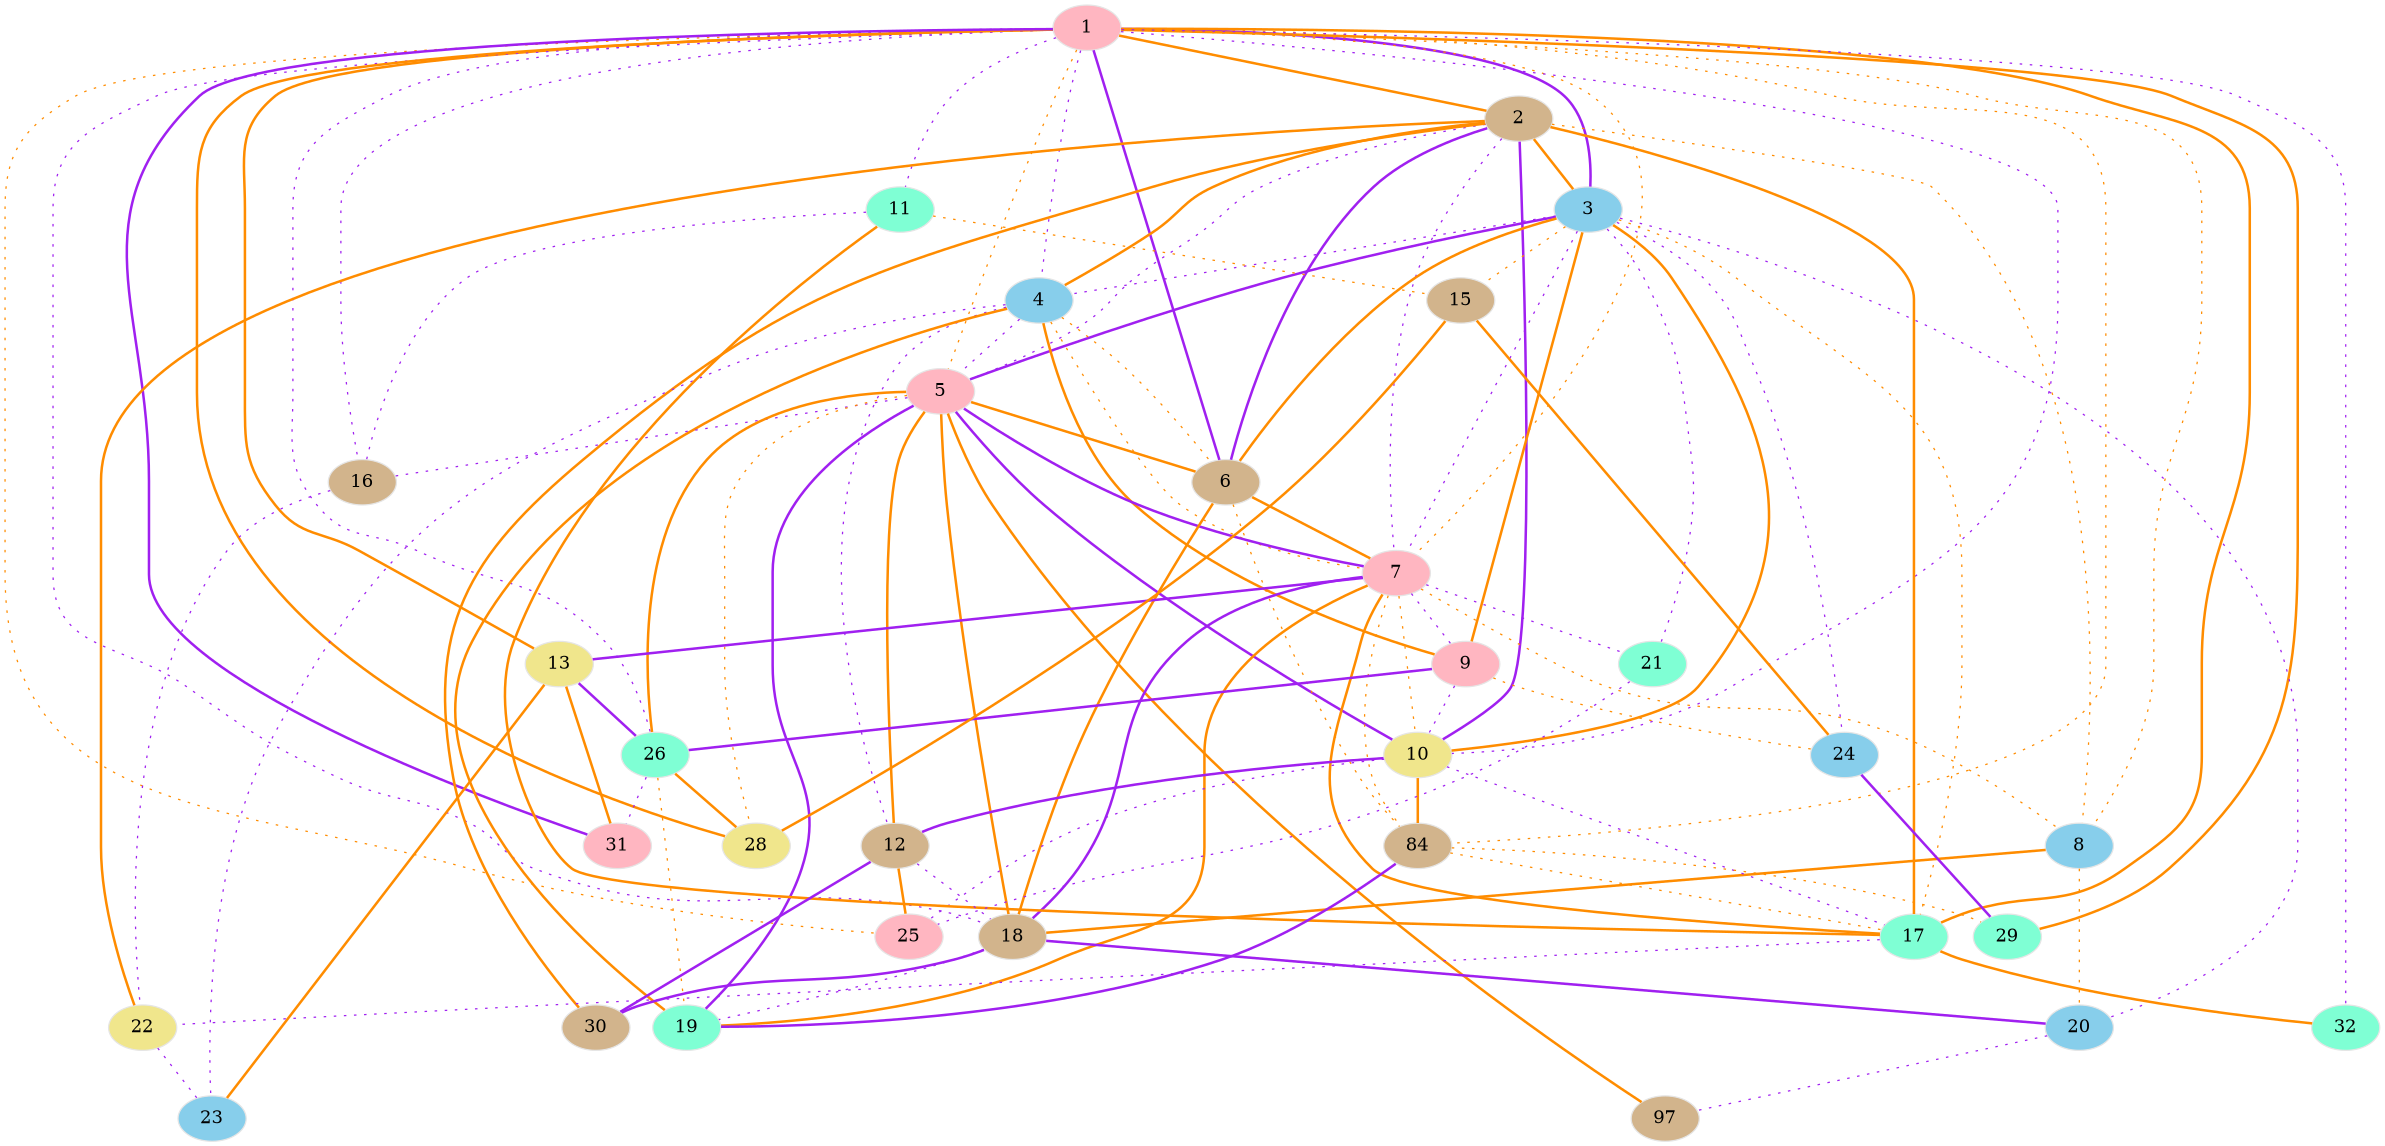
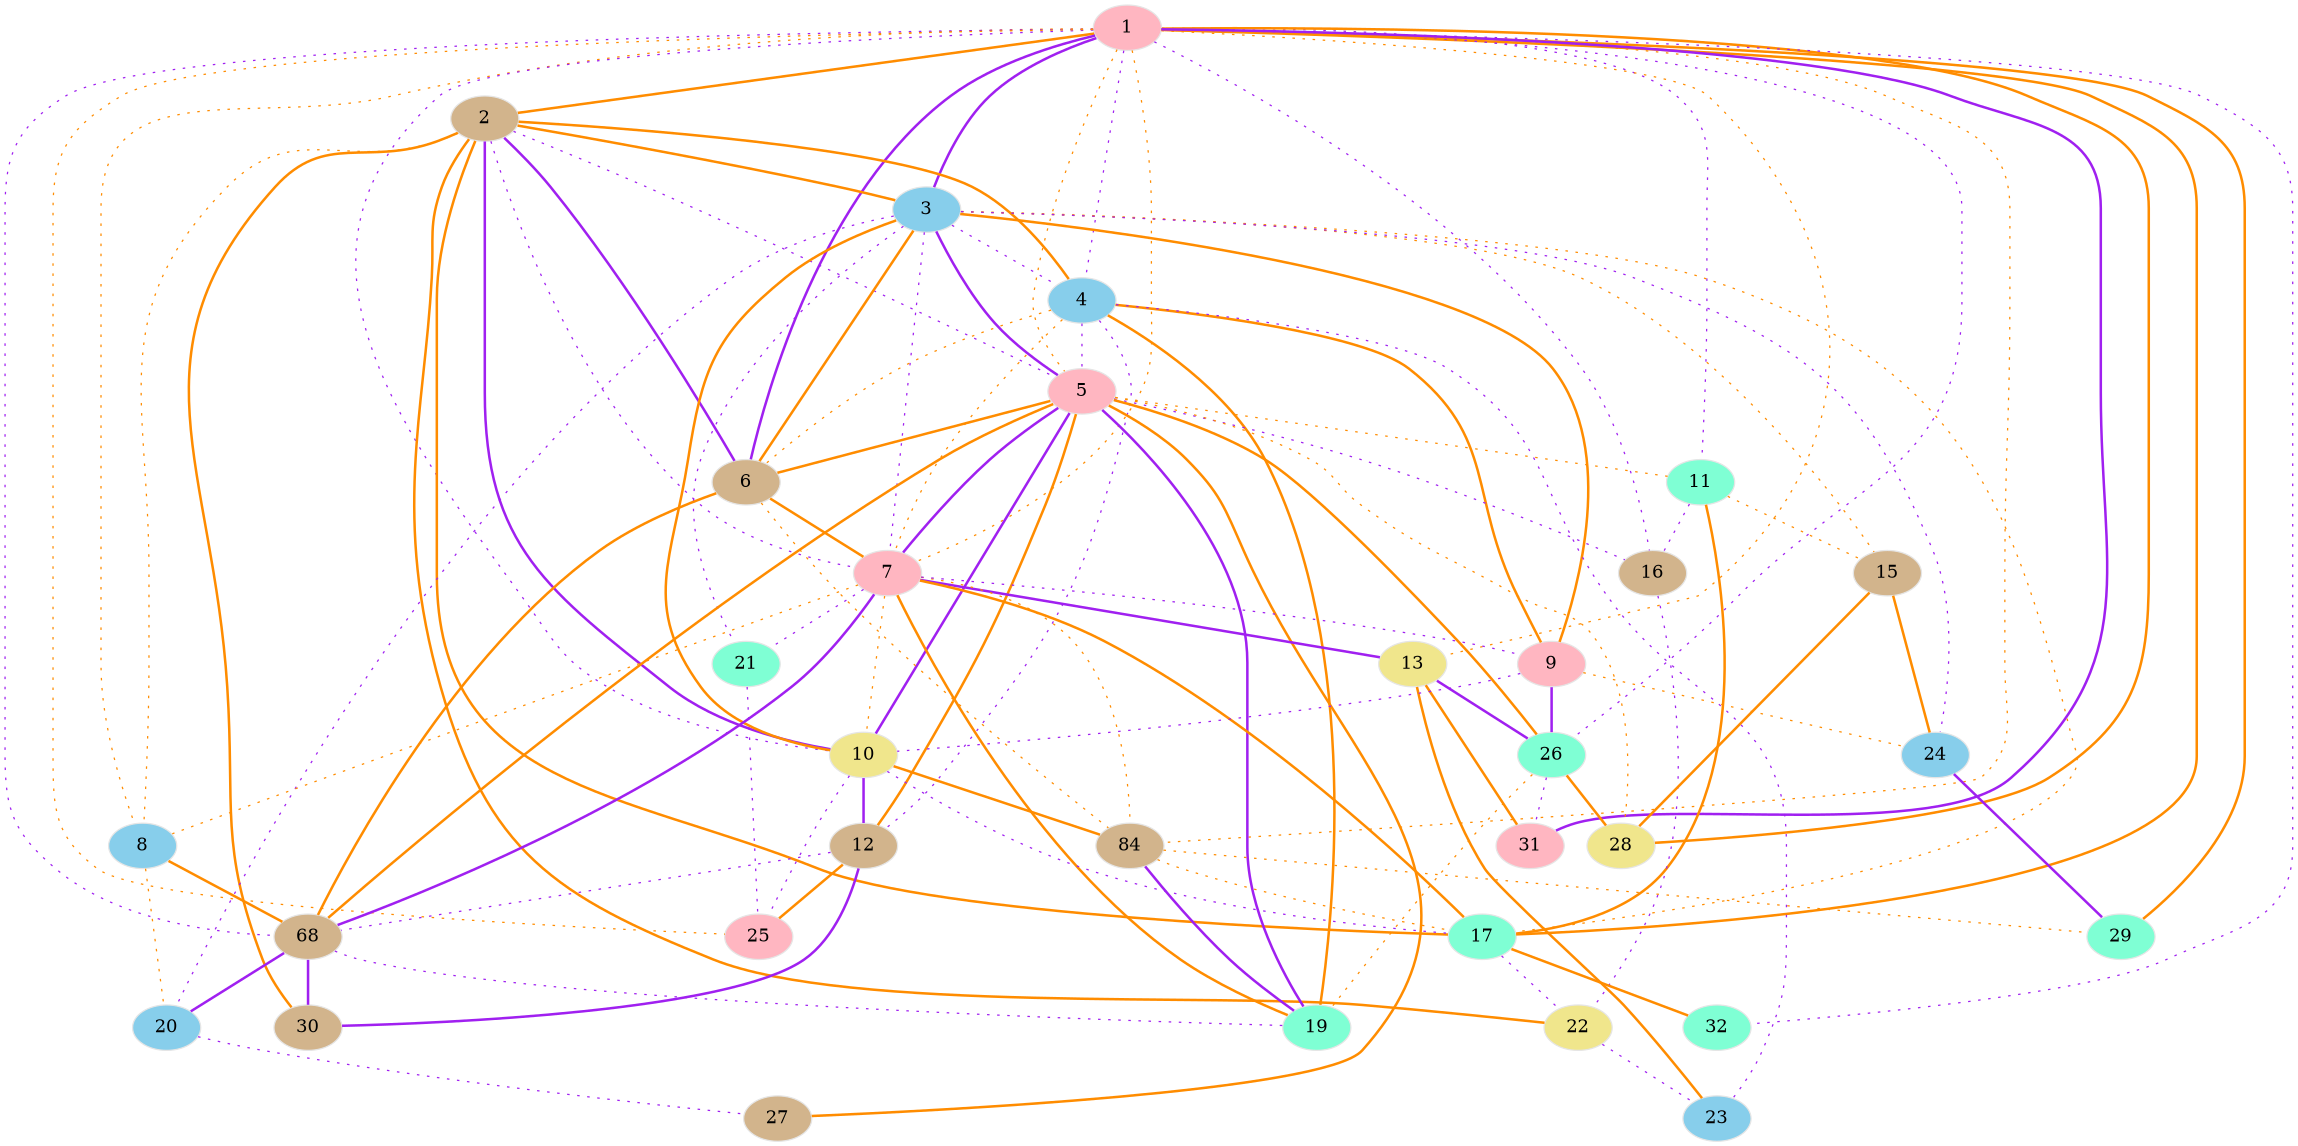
(303, 85) -> (1794, 209)
none -> (1391, 437)
(1013, 937) -> (308, 937)
(1665, 1119) -> (778, 1119)
